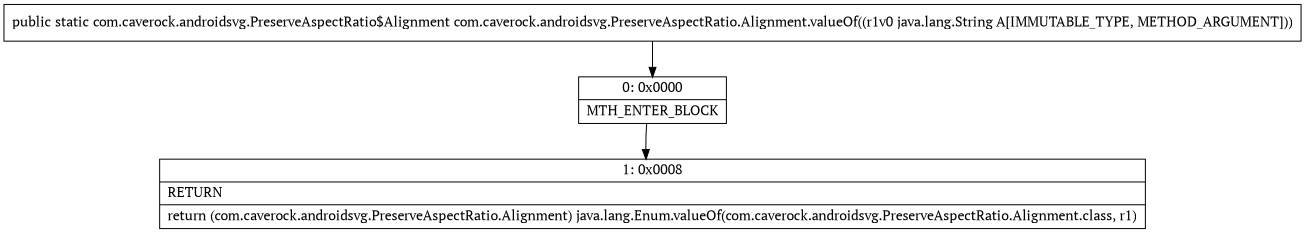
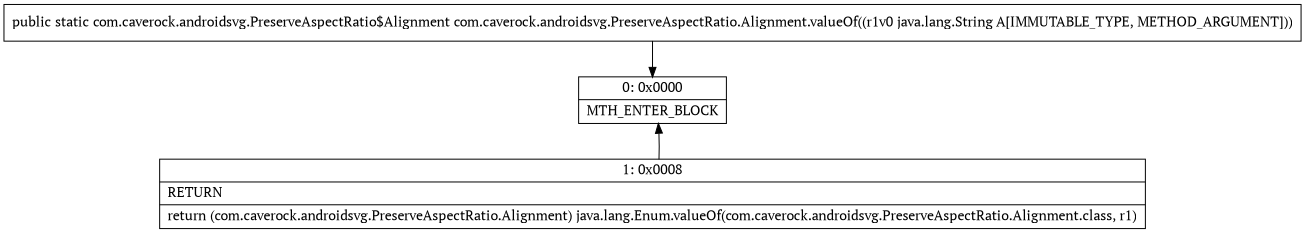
(646, 136) -> (659, 146)
